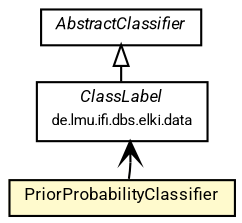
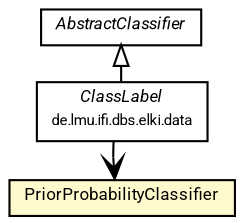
(130, 171) -> (113, 149)
